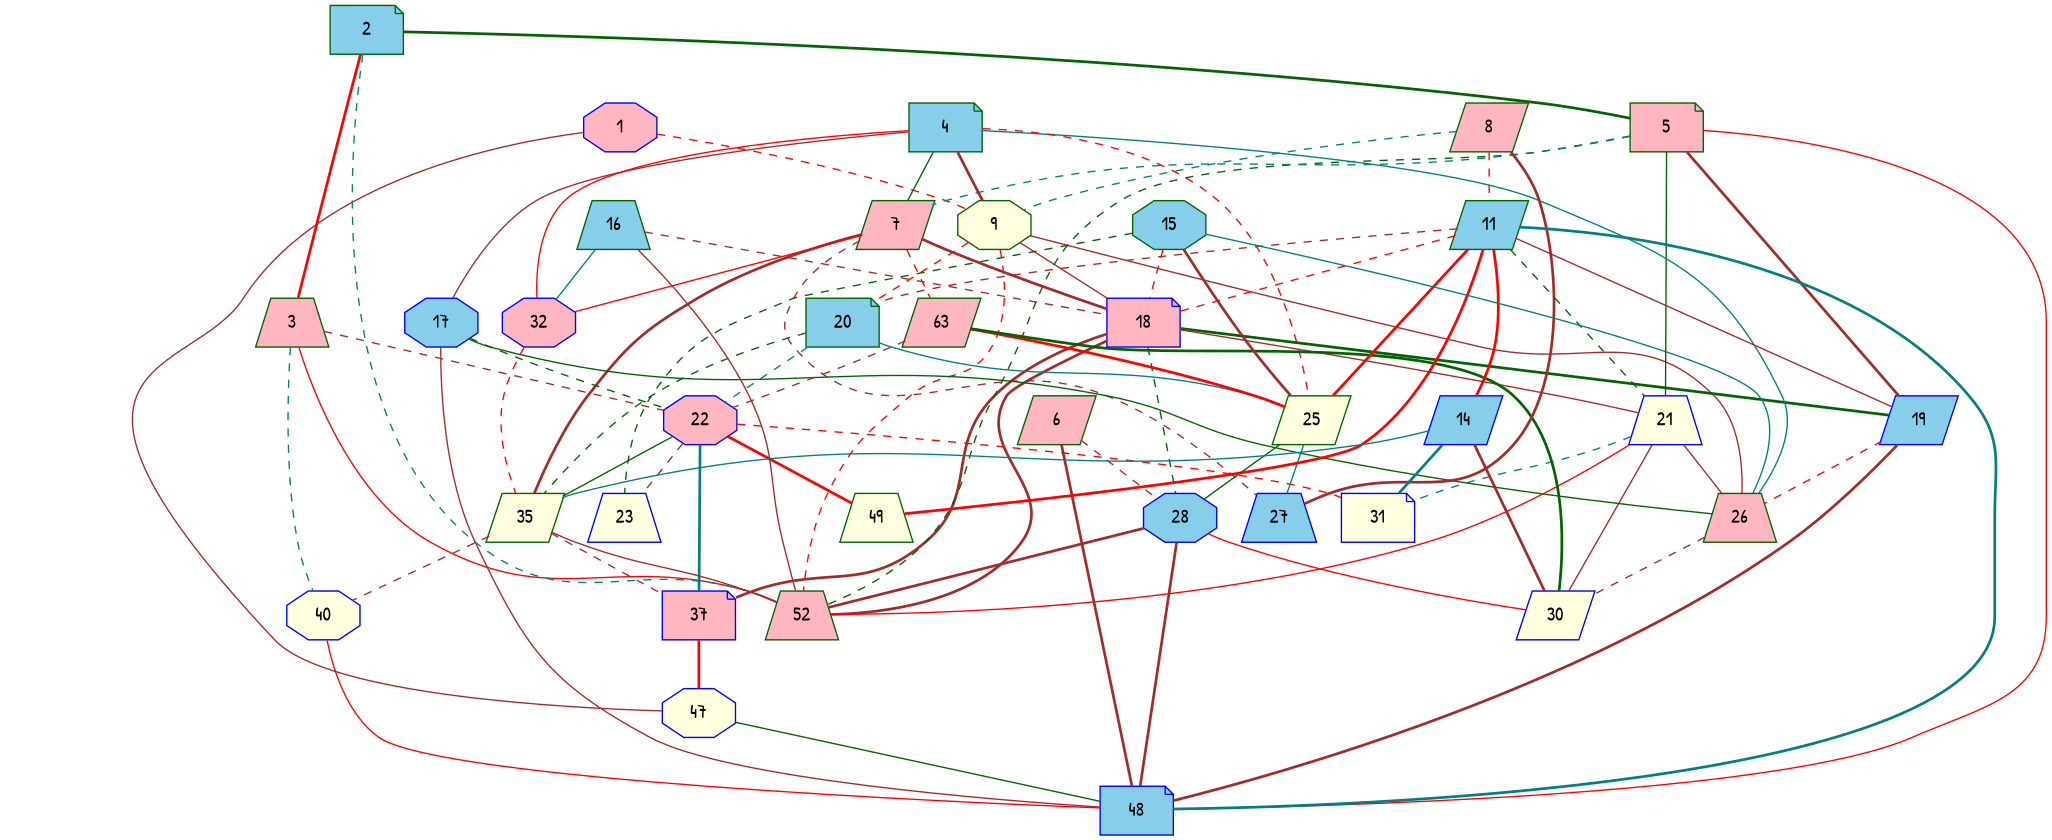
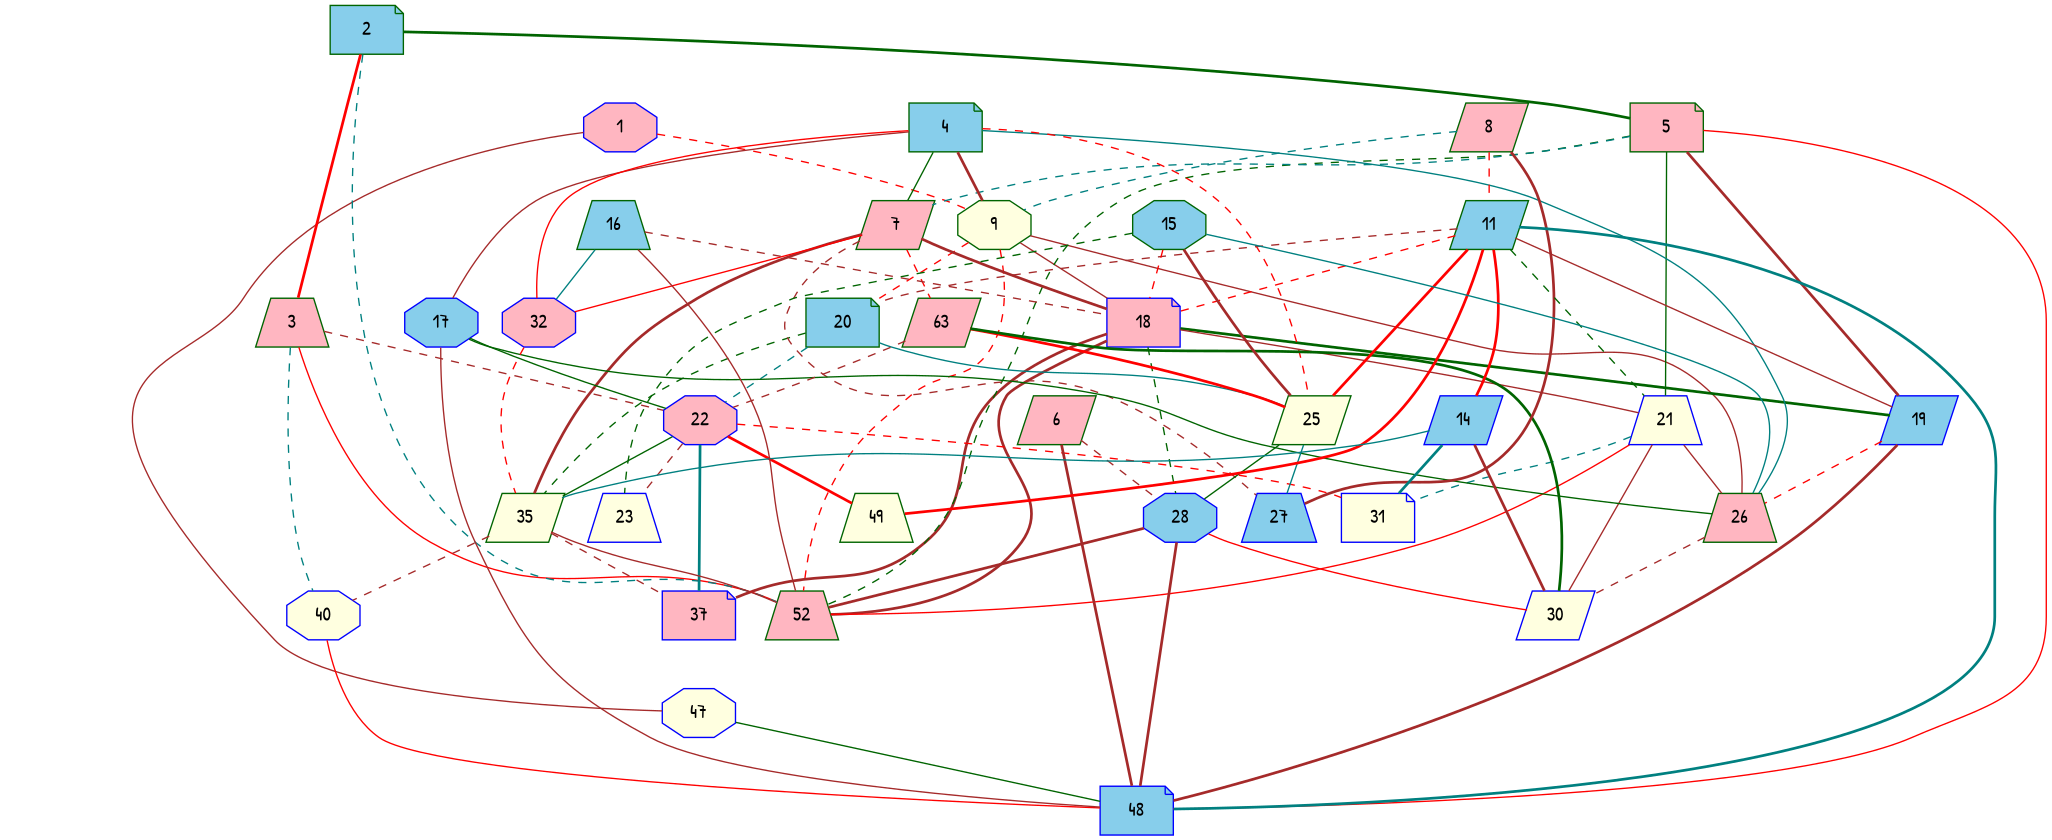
(567, 376) -> (567, 376)
(699, 664) -> none
